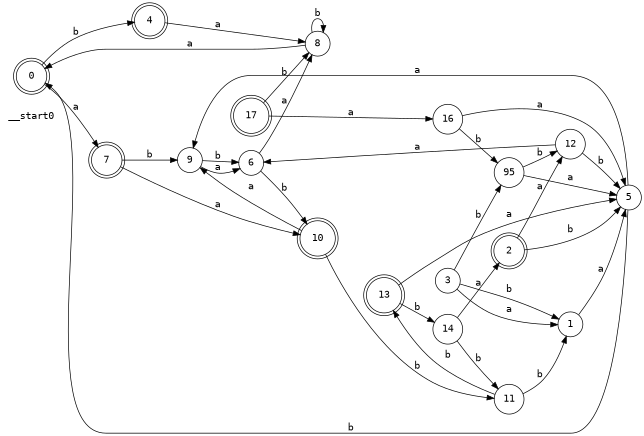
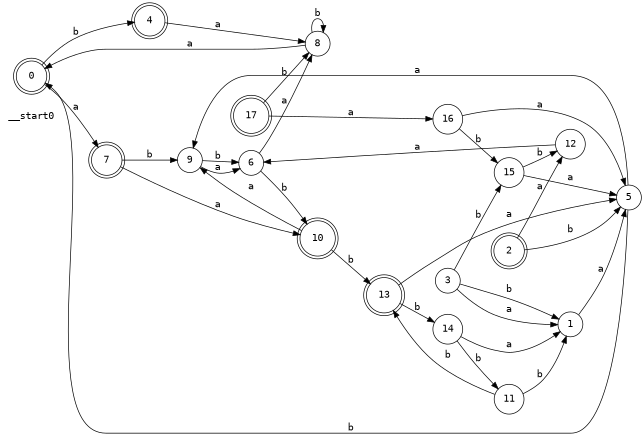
(599, 168) -> none
(509, 173) -> (509, 173)
(475, 294) -> (508, 352)
(389, 348) -> (348, 265)
